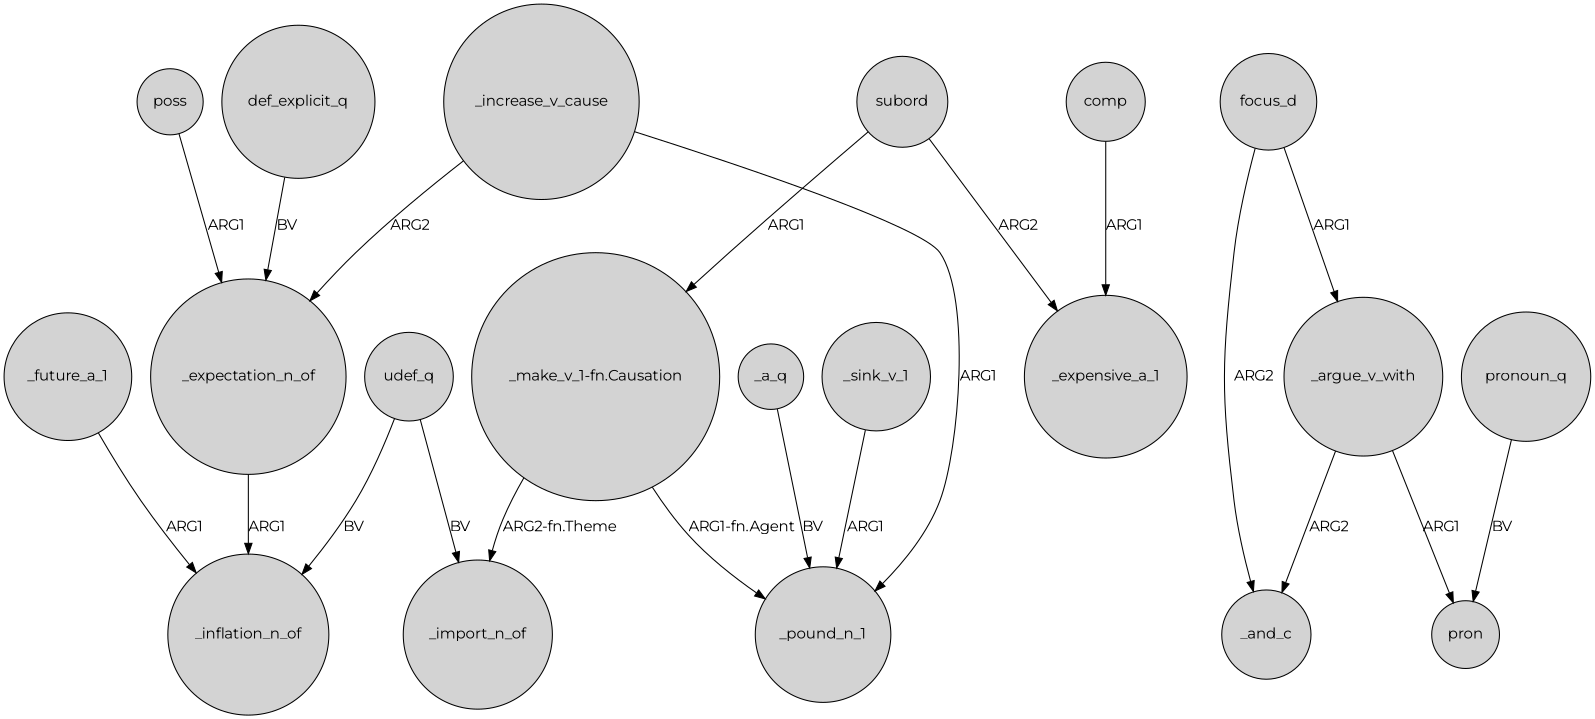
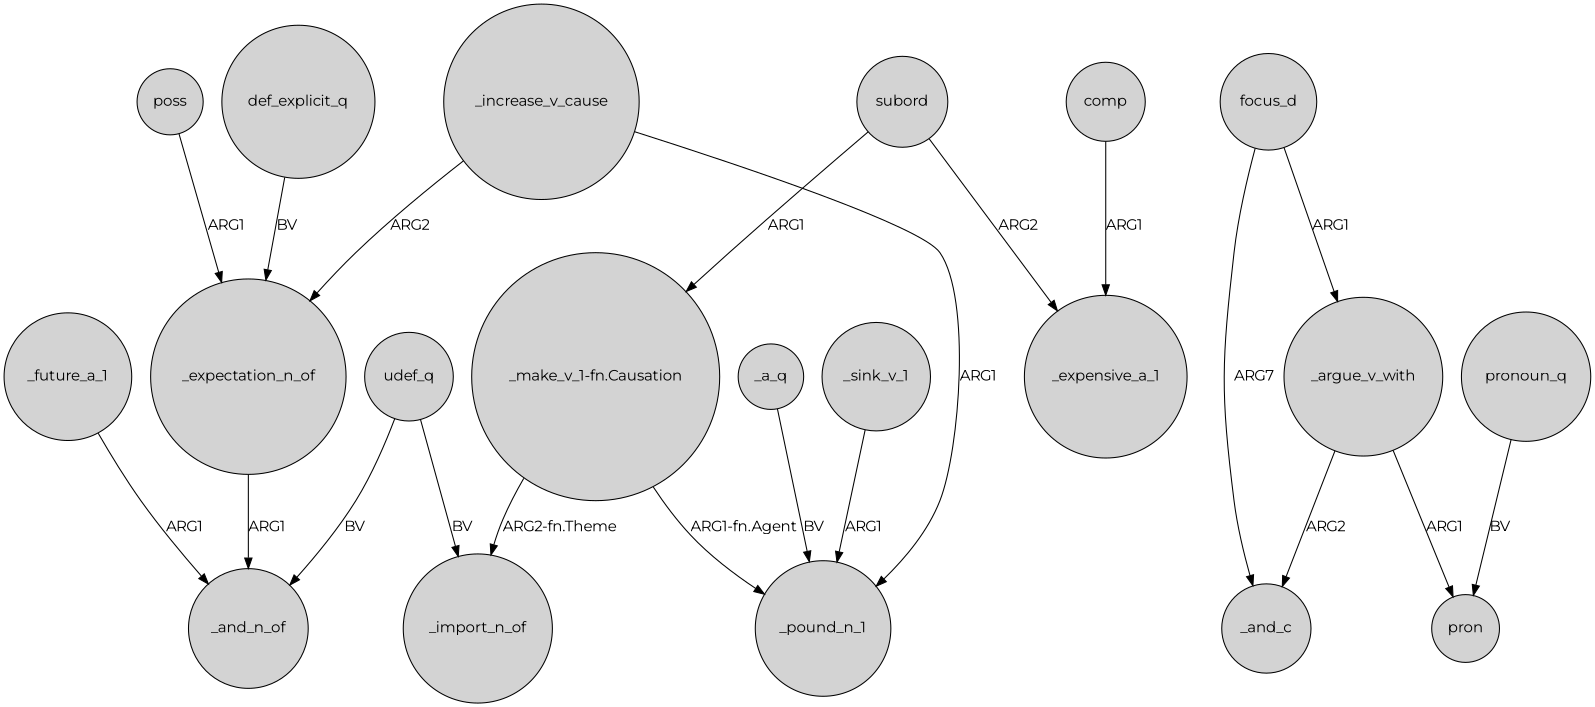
(1254, 377) -> (1254, 377)
(248, 635) -> (248, 628)
